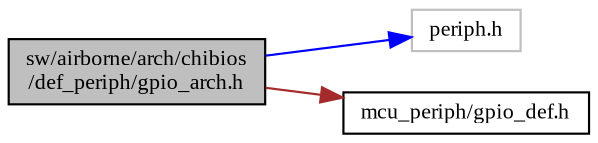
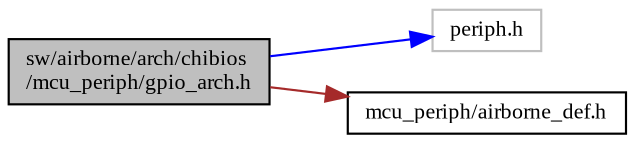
(137, 72) -> (139, 72)
(466, 113) -> (487, 113)
